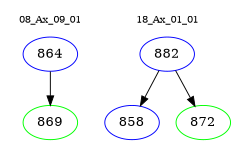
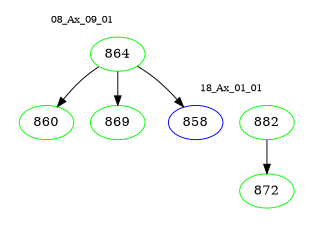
(50, 54) -> (118, 54)
(167, 54) -> (267, 123)
(152, 84) -> (167, 89)
none -> (47, 123)
